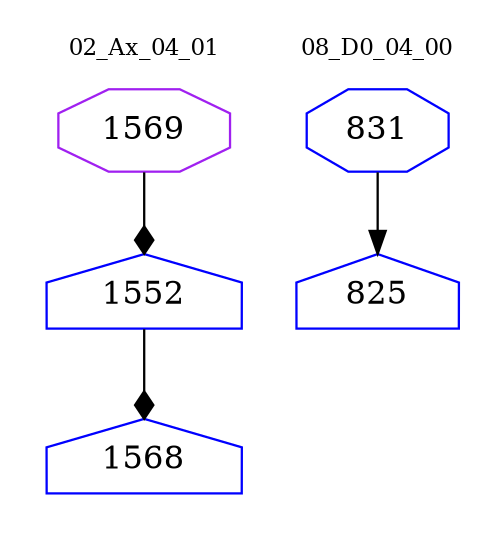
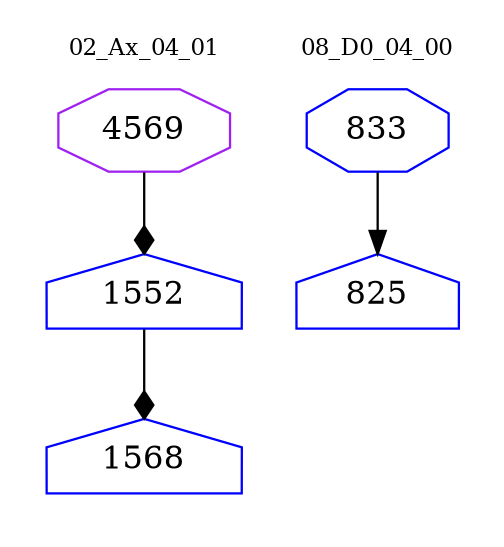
(144, 130) -> (144, 130)
(378, 130) -> (378, 130)
